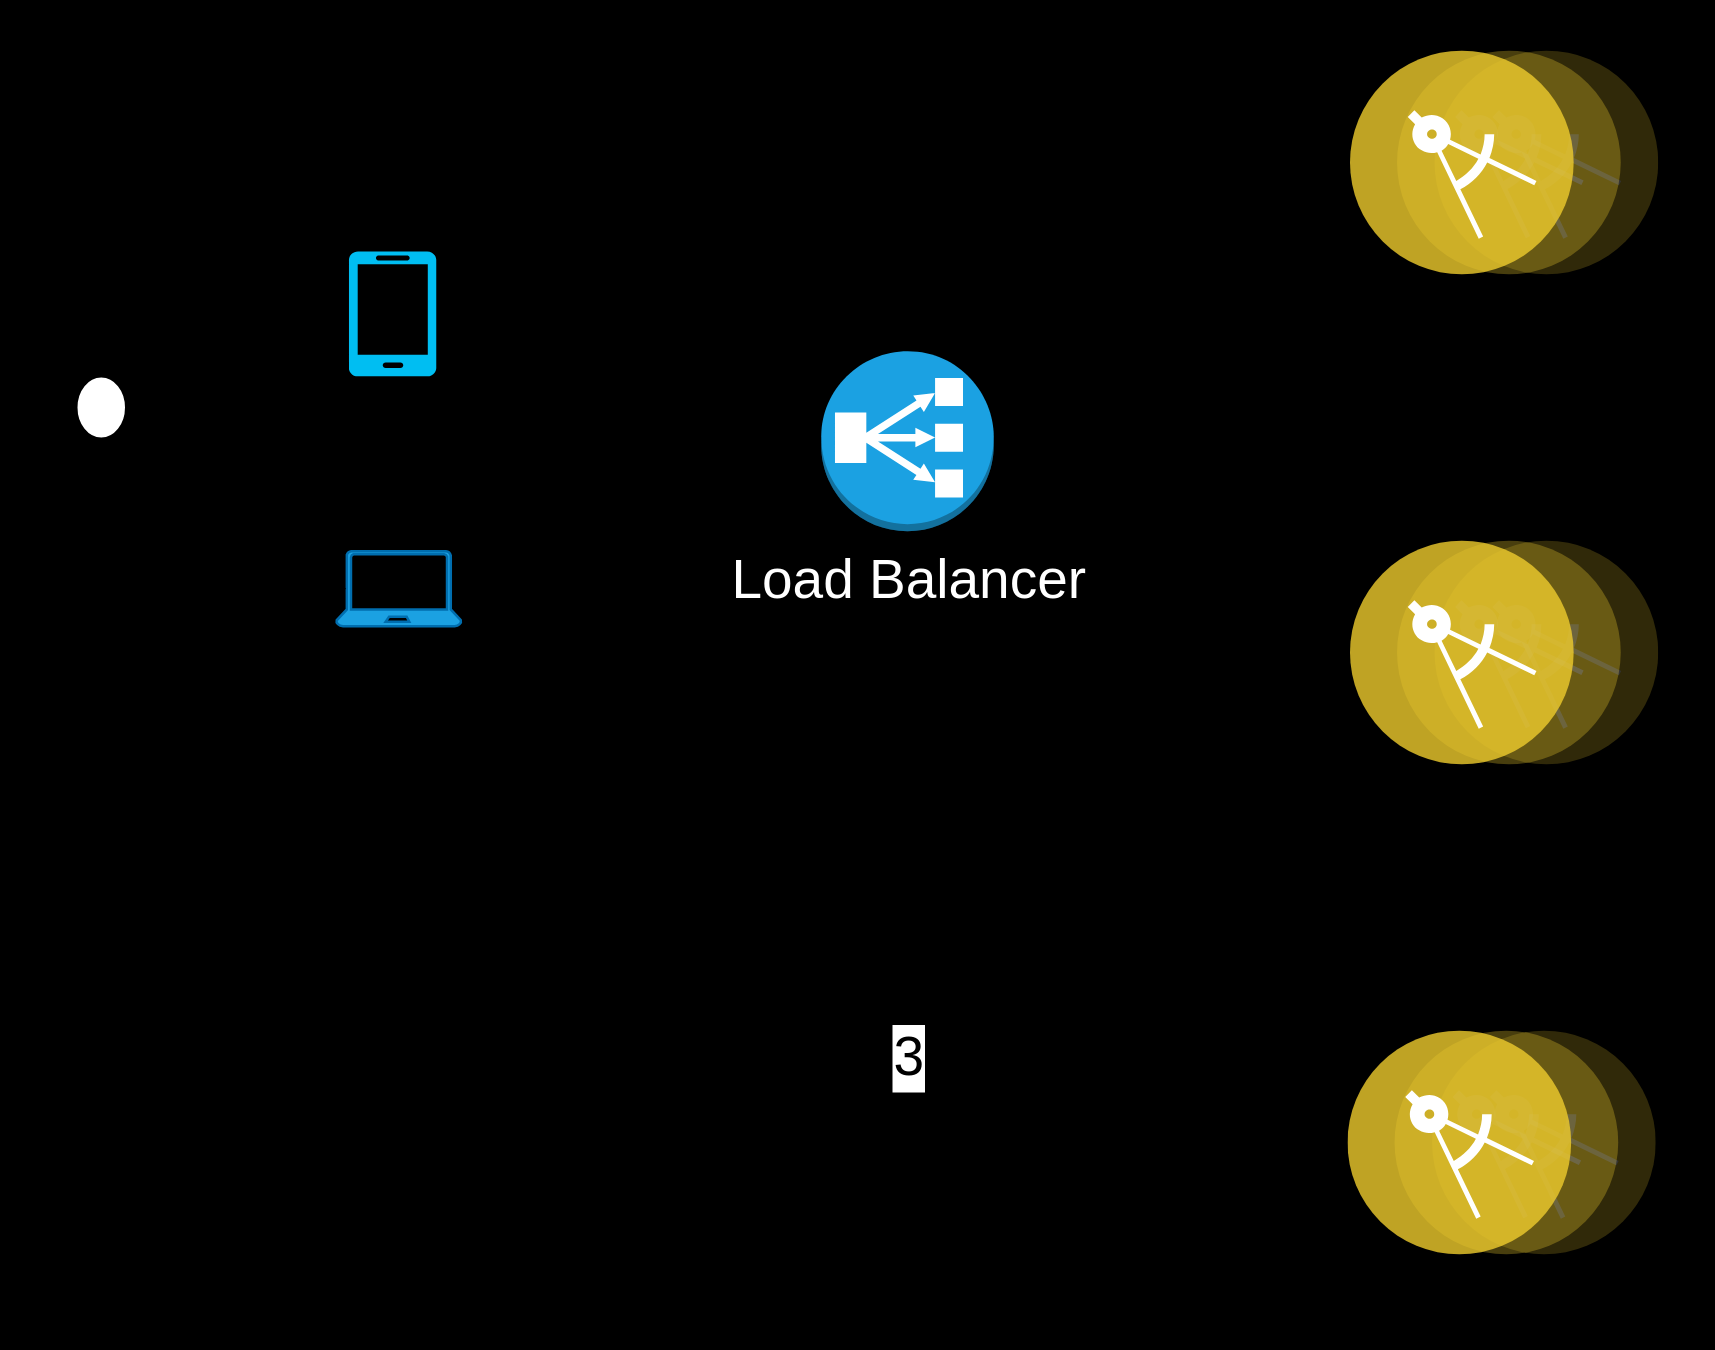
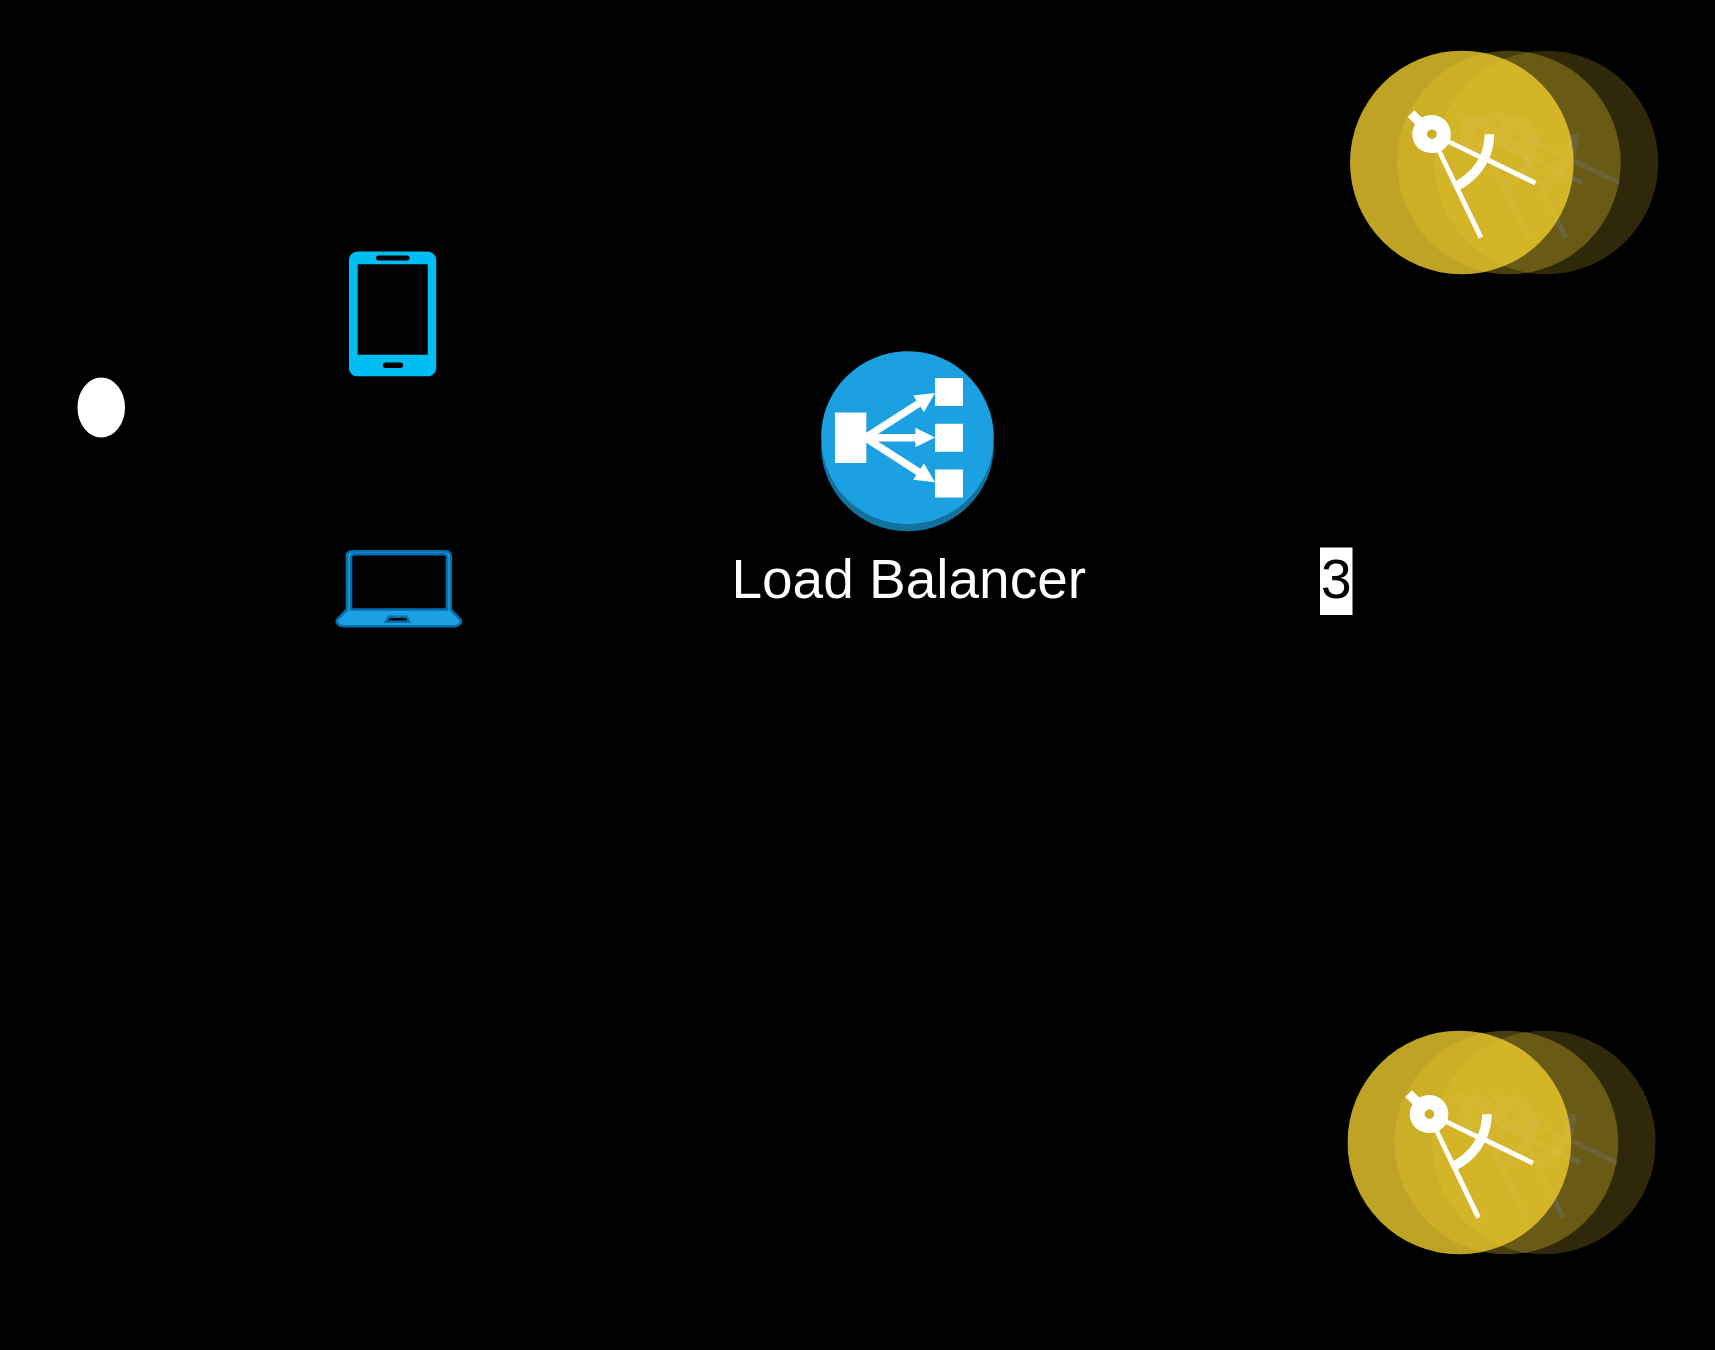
(1505, 654) -> none
(908, 1058) -> (1456, 581)
